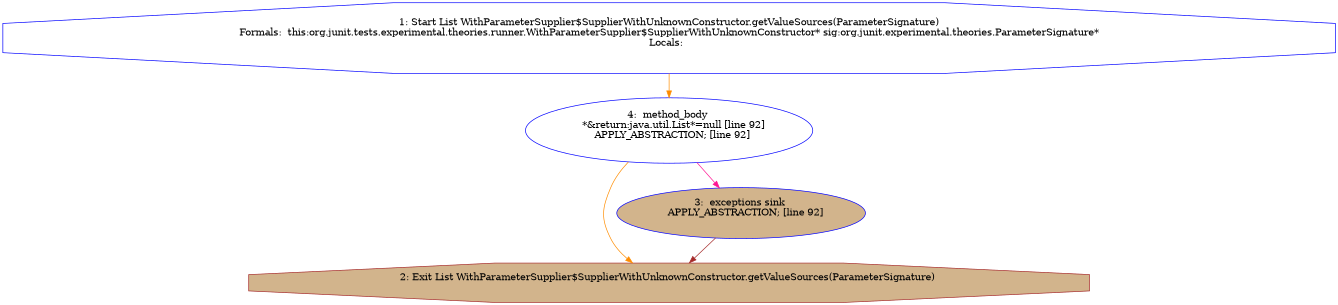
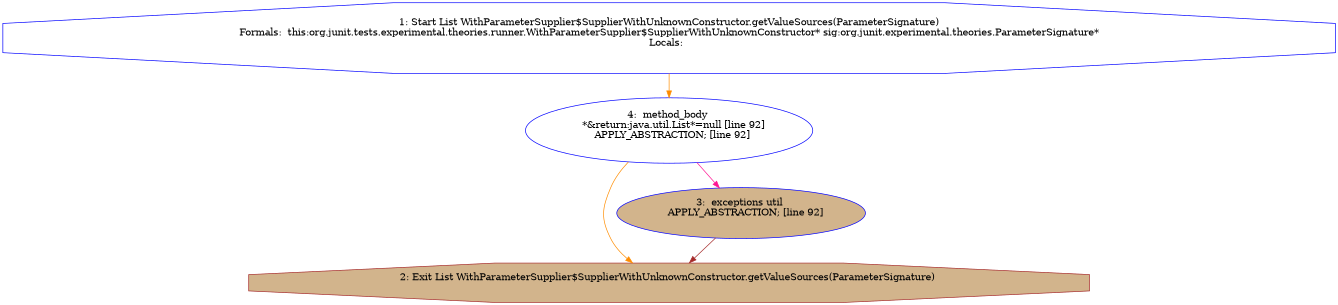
(741, 213) -> (741, 213)
